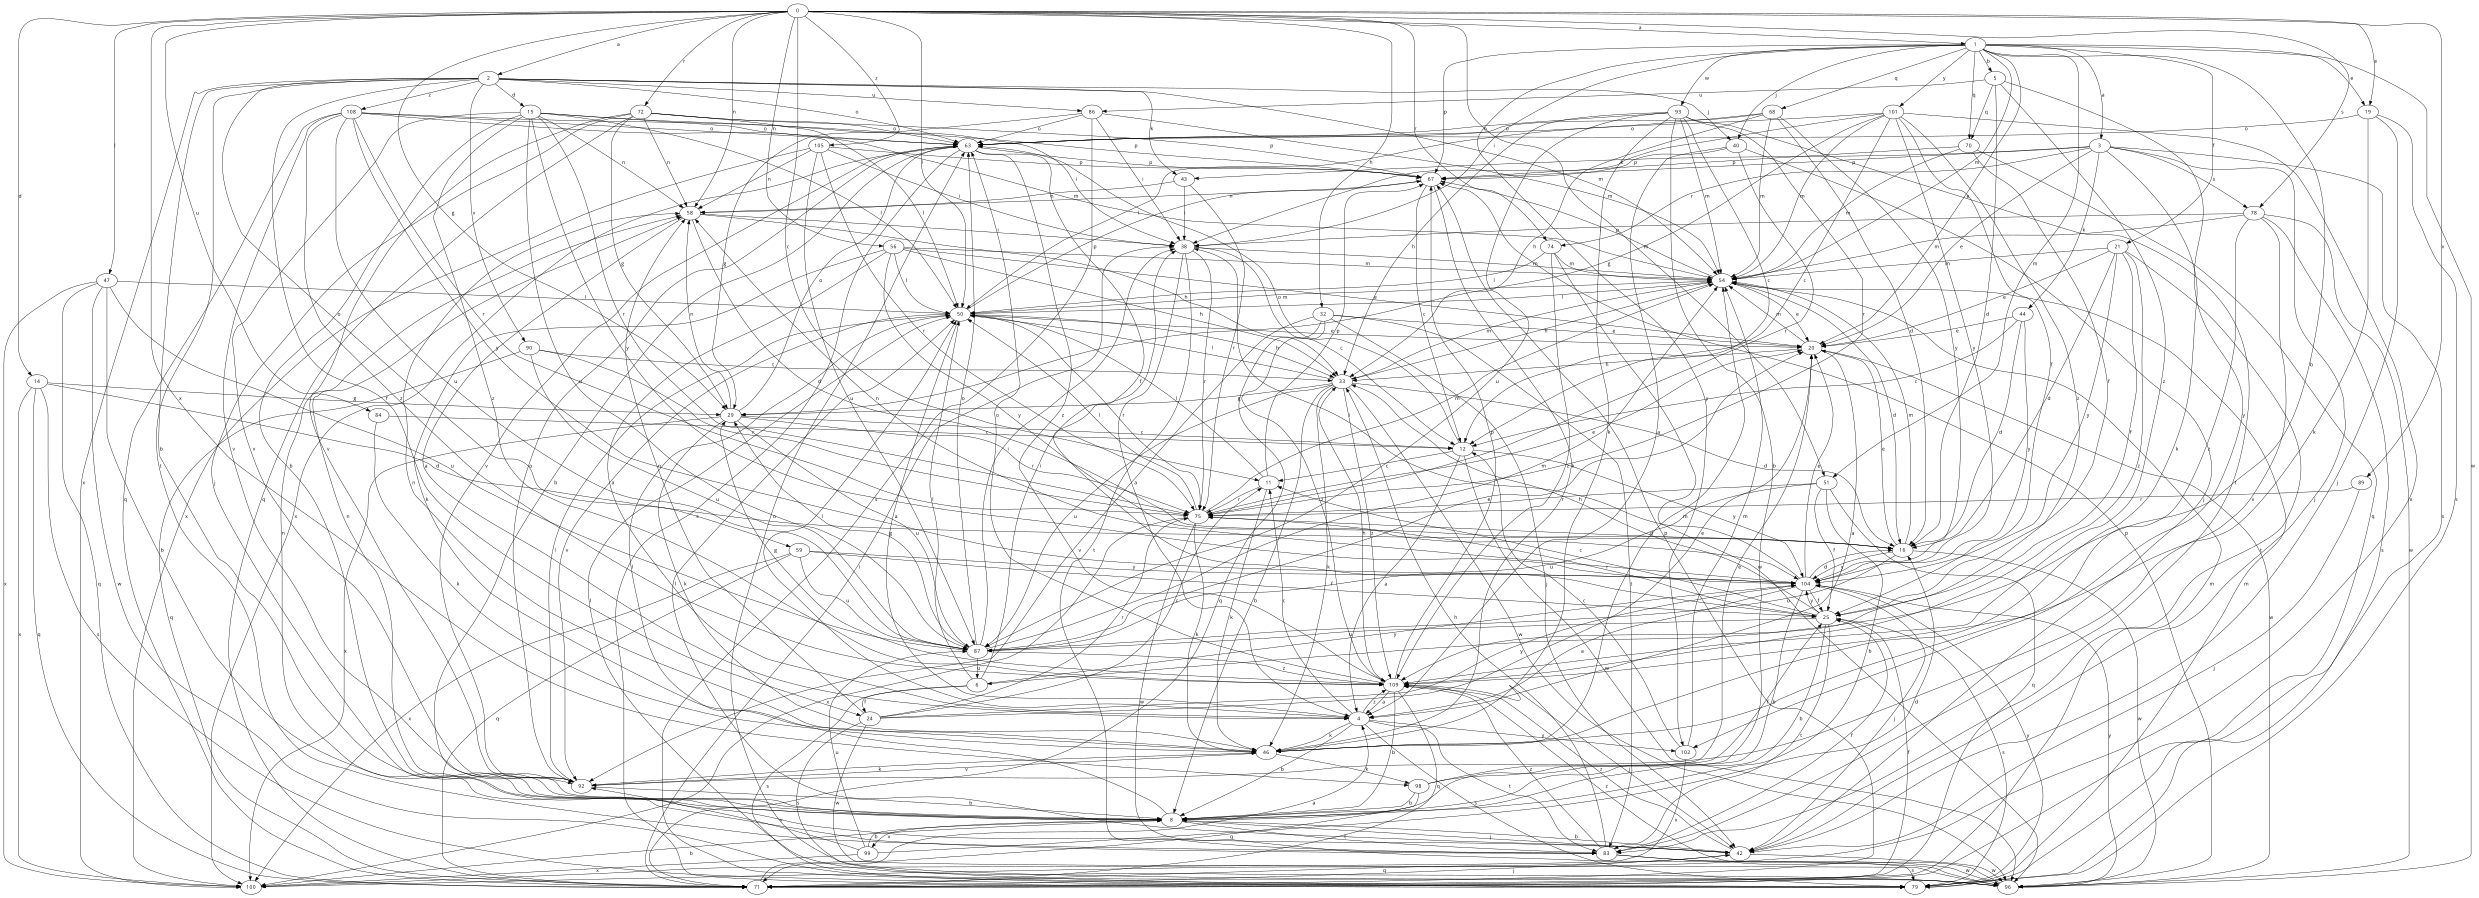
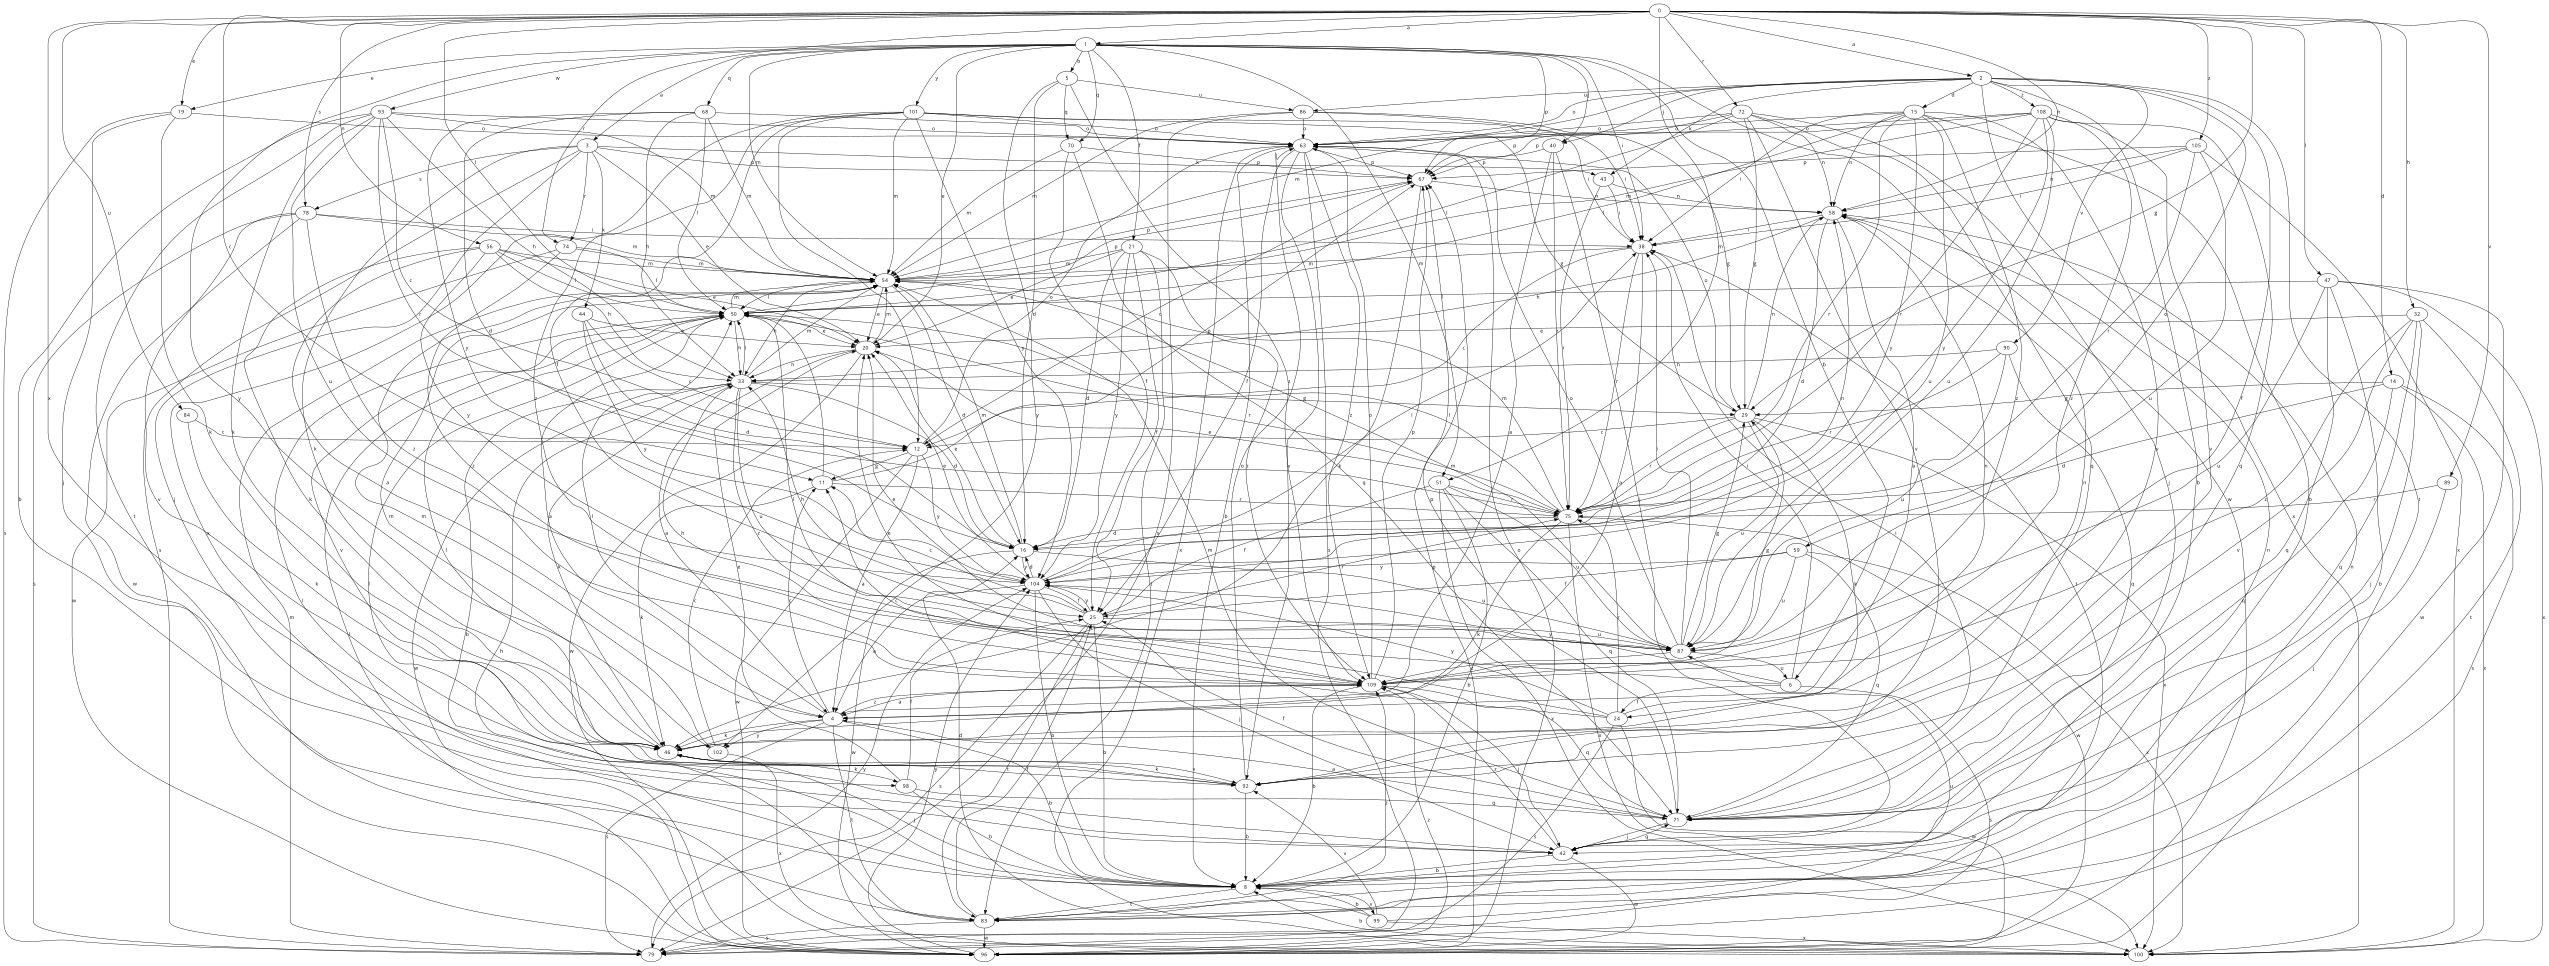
(773, 365) -> (1679, 365)
(1387, 466) -> (877, 466)
none -> (1660, 835)
(1454, 837) -> (952, 845)
